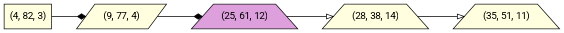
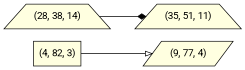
(64, 16) -> (113, 54)
(245, 16) -> none
(437, 16) -> (118, 16)
